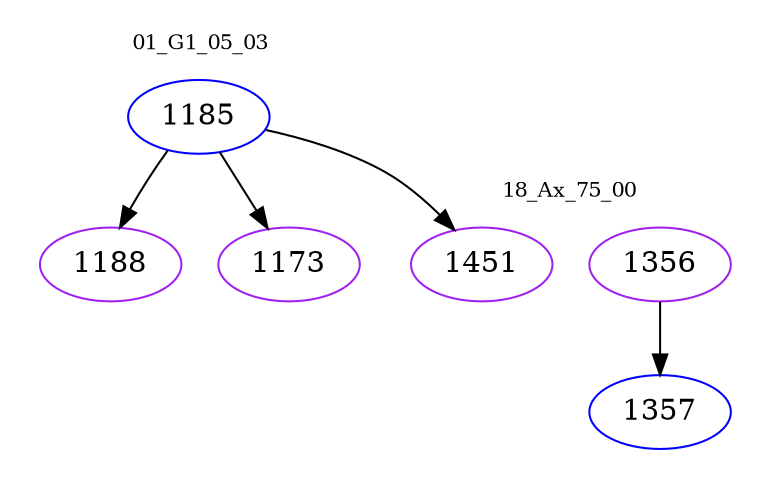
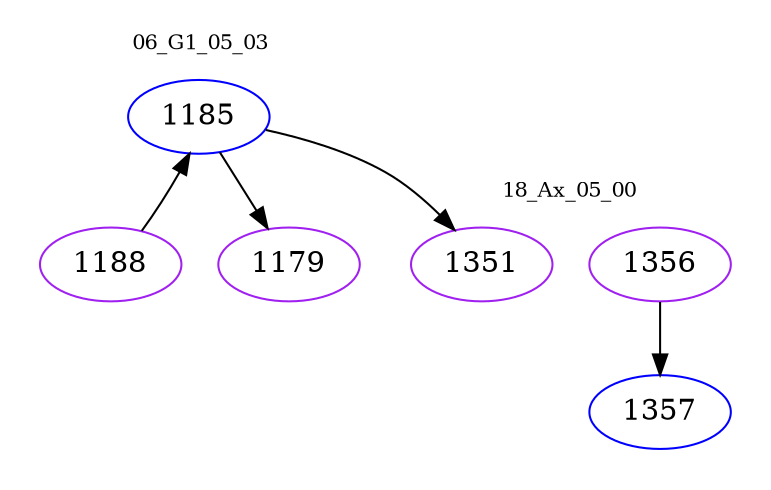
(201, 44) -> (201, 44)
(148, 180) -> (162, 202)
(570, 192) -> (570, 192)
(289, 264) -> (289, 264)
(482, 264) -> (482, 264)
